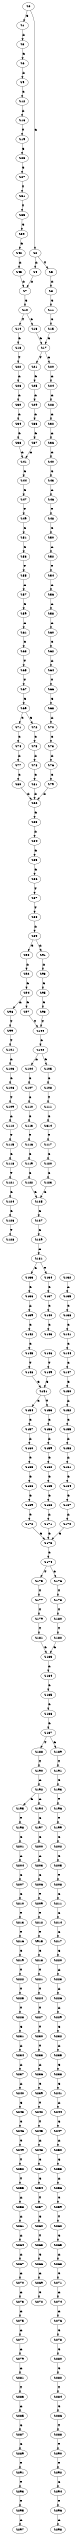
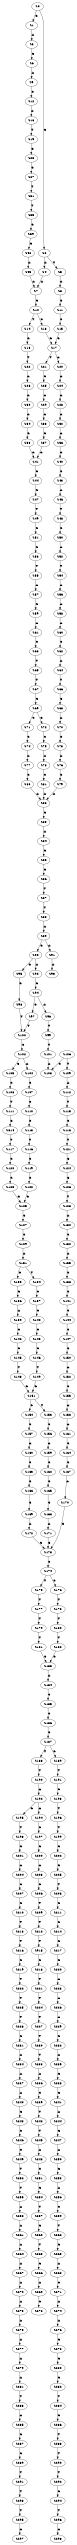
(43, 982) -> (28, 964)
(10, 1077) -> (58, 1063)
none -> (67, 1225)
none -> (37, 1347)
(31, 1515) -> (30, 1524)
